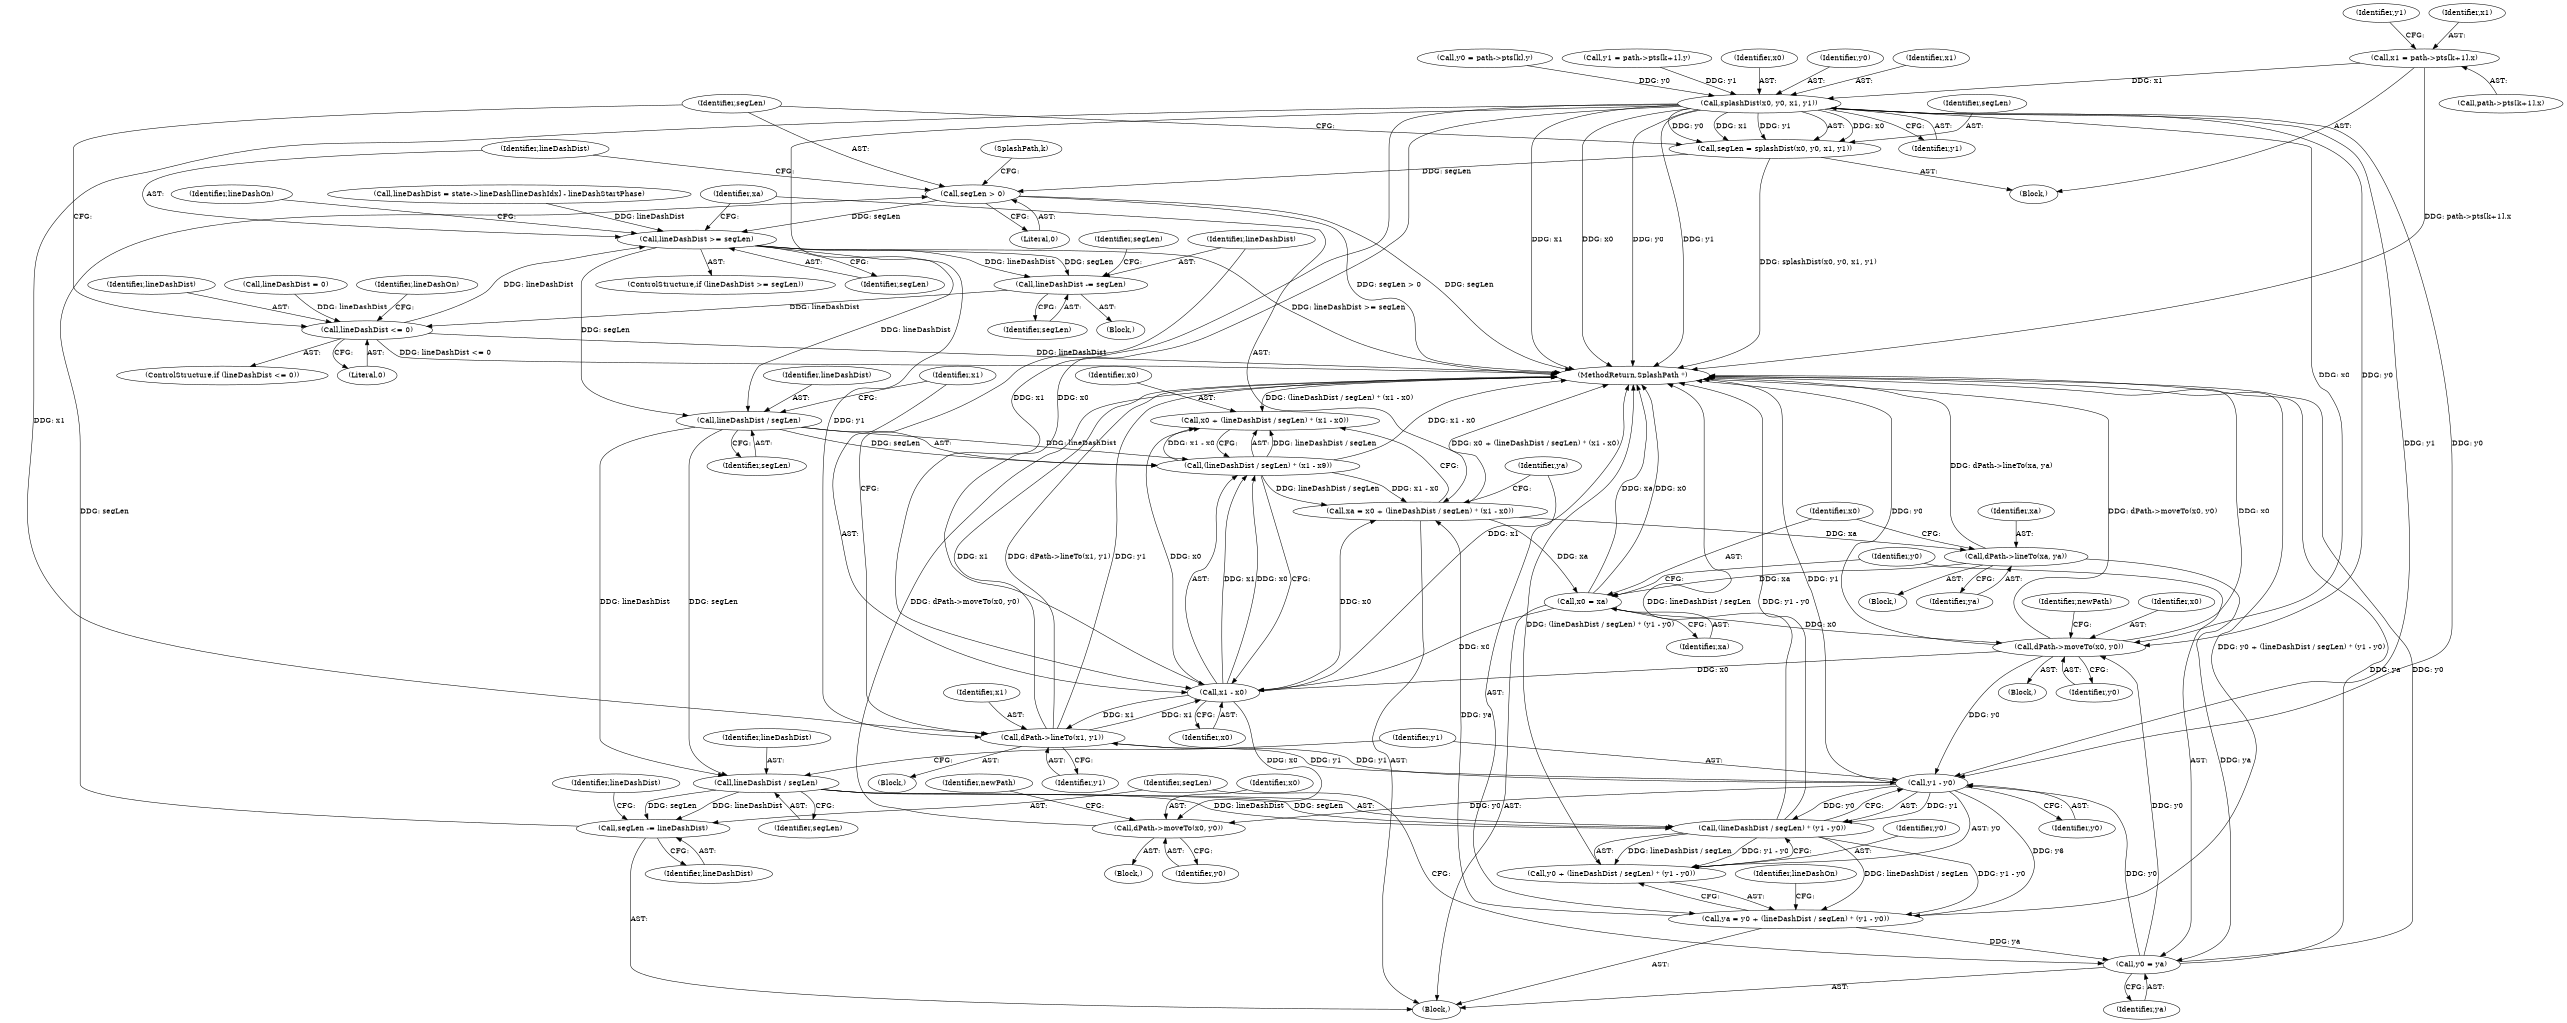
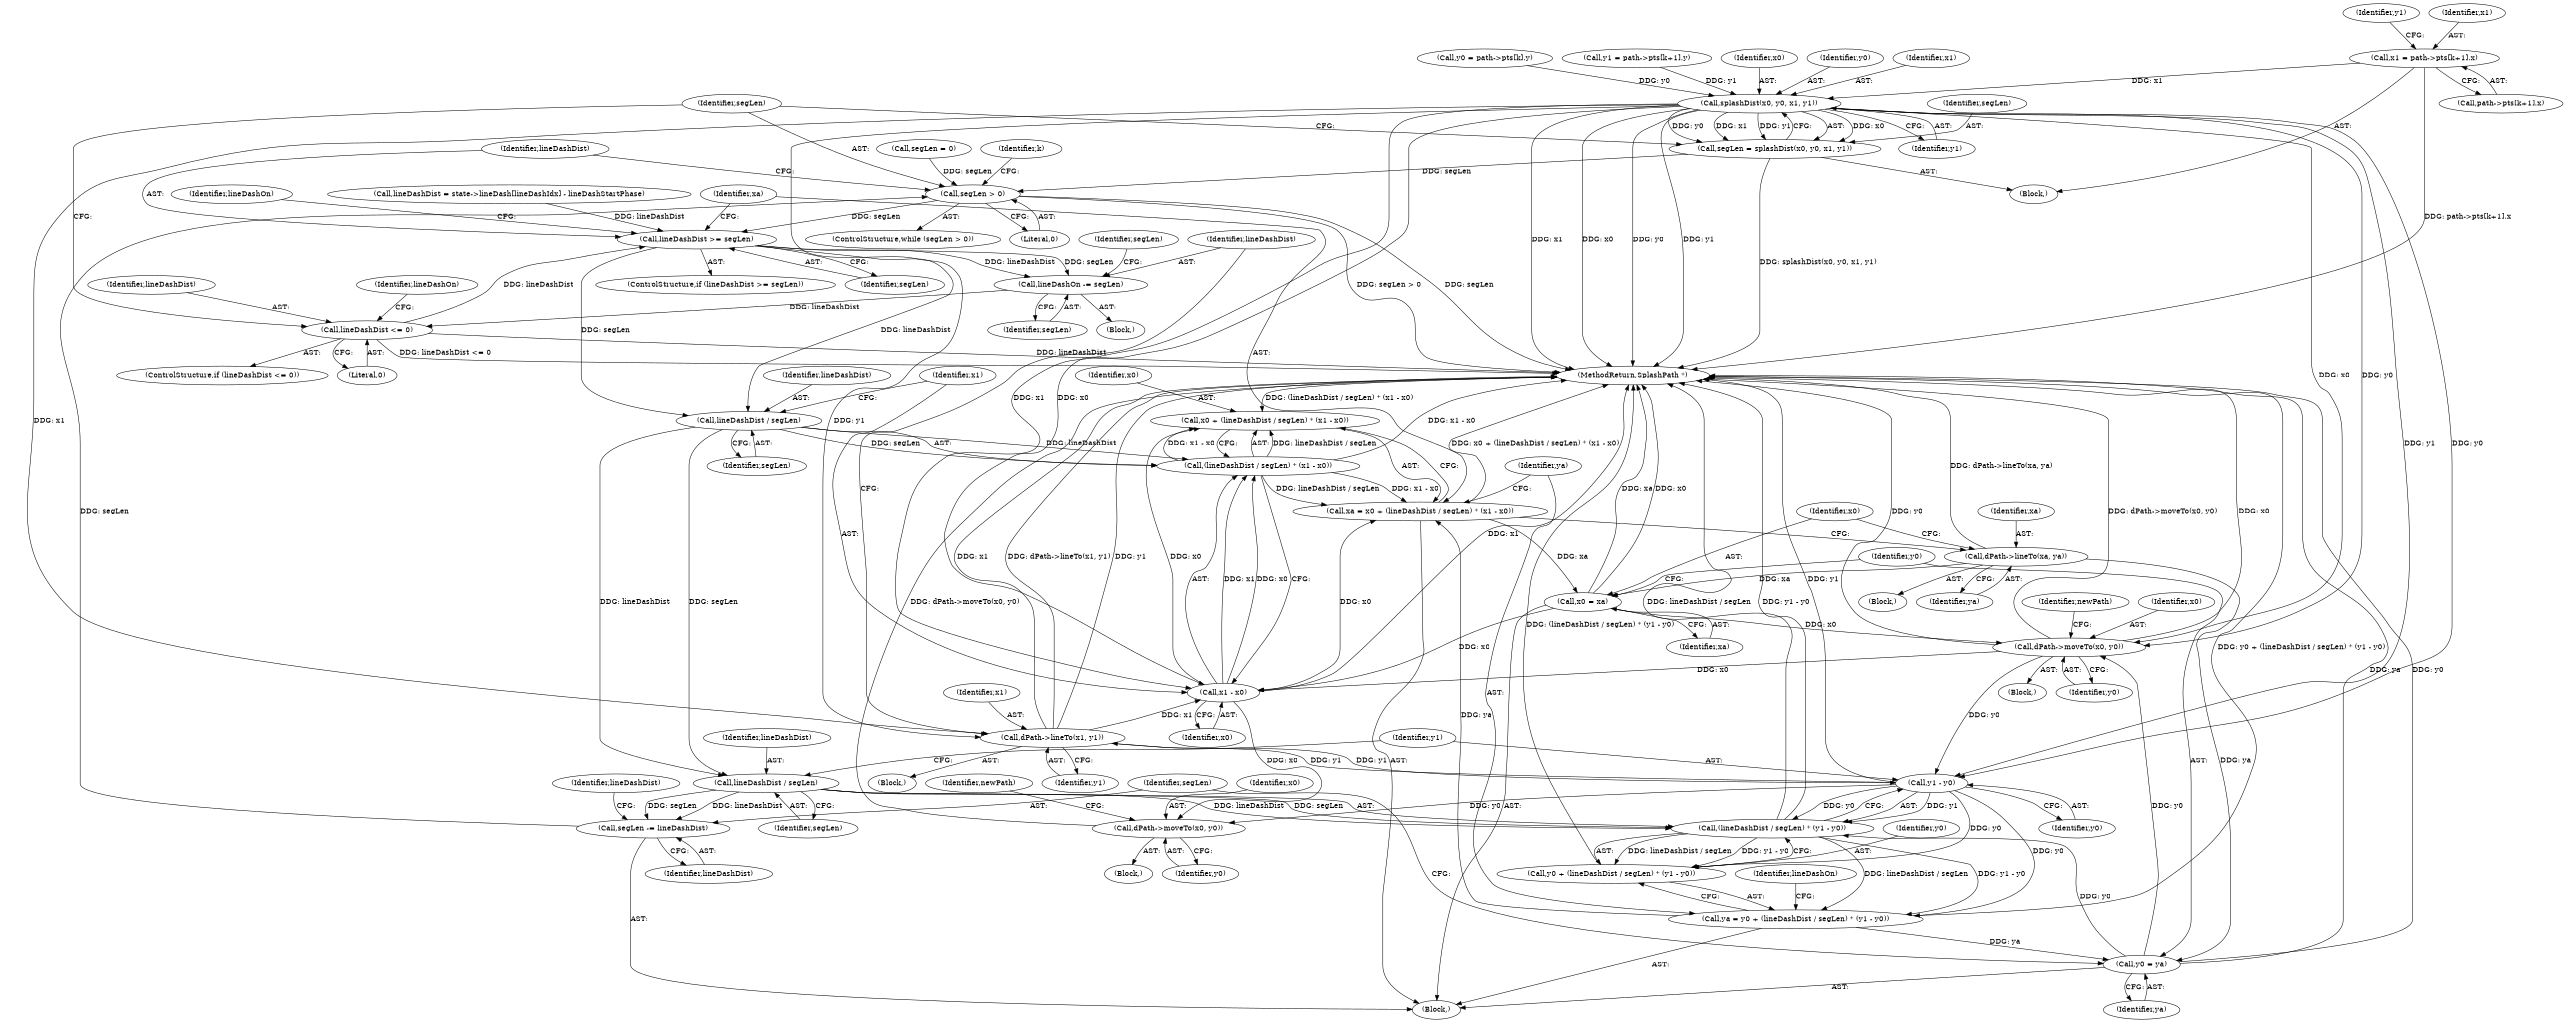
none -> (2455, 81)
none -> (1793, 128)
none -> (924, 149)
(1021, 149) -> (1021, 149)
none -> (903, 240)
(1166, 254) -> none
(286, 285) -> none
(1071, 285) -> (1071, 285)
none -> (1392, 462)
(1258, 466) -> (1258, 466)
(1842, 534) -> (1842, 534)
(1128, 705) -> none
(2115, 813) -> (2032, 840)
(1986, 829) -> (1986, 829)
(2049, 851) -> (2049, 851)
